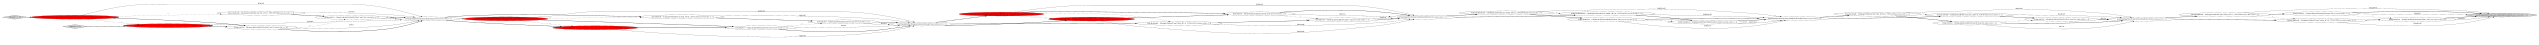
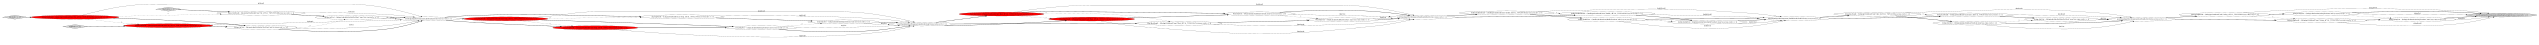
none -> (168, 9)
